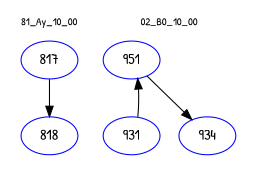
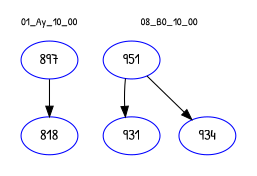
(49, 23) -> (49, 23)
(169, 23) -> (169, 23)
(49, 60) -> (49, 60)
(139, 103) -> (125, 92)
